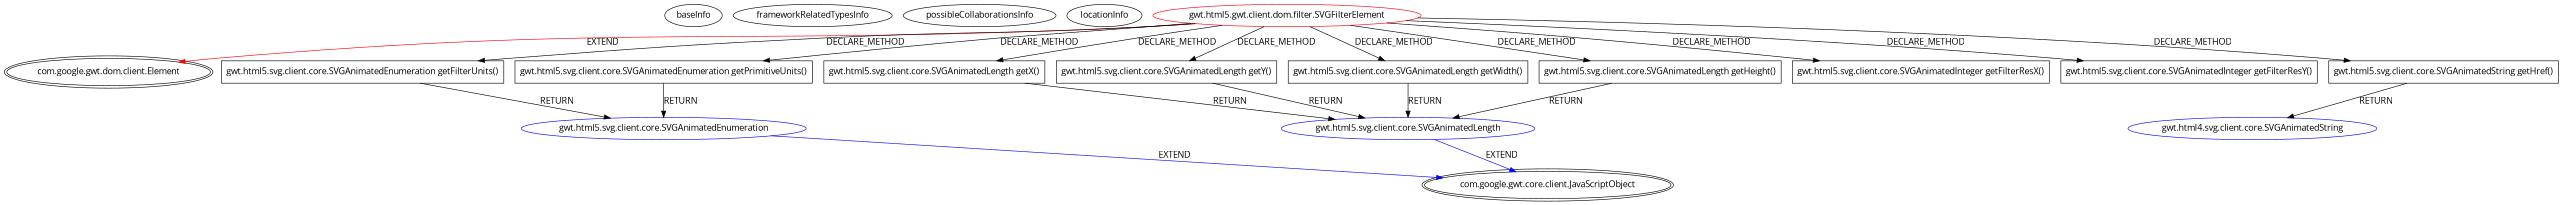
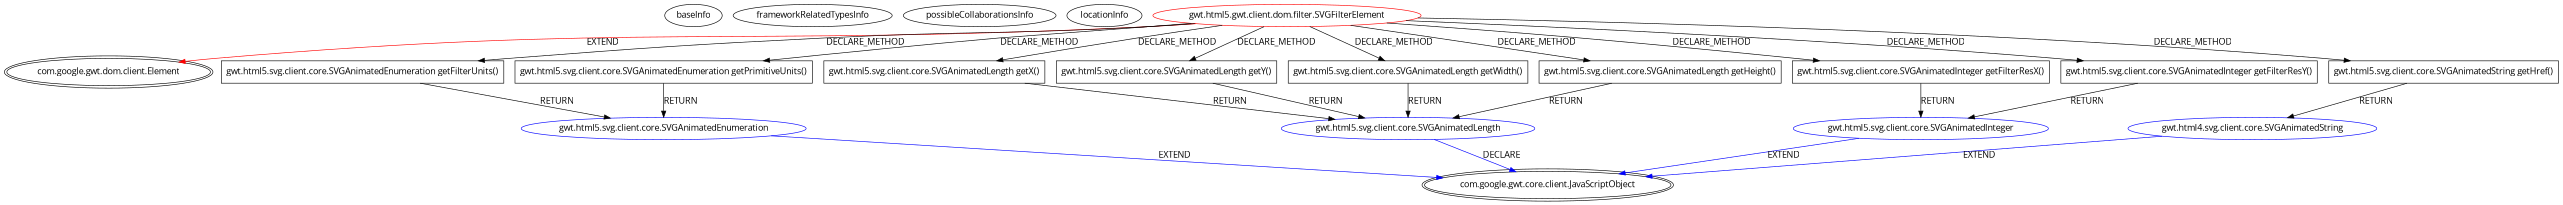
none -> (1921, 129)
(1502, 156) -> (1502, 156)
none -> (1907, 156)
